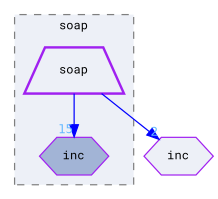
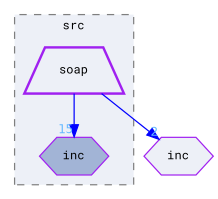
(74, 26) -> (74, 26)
